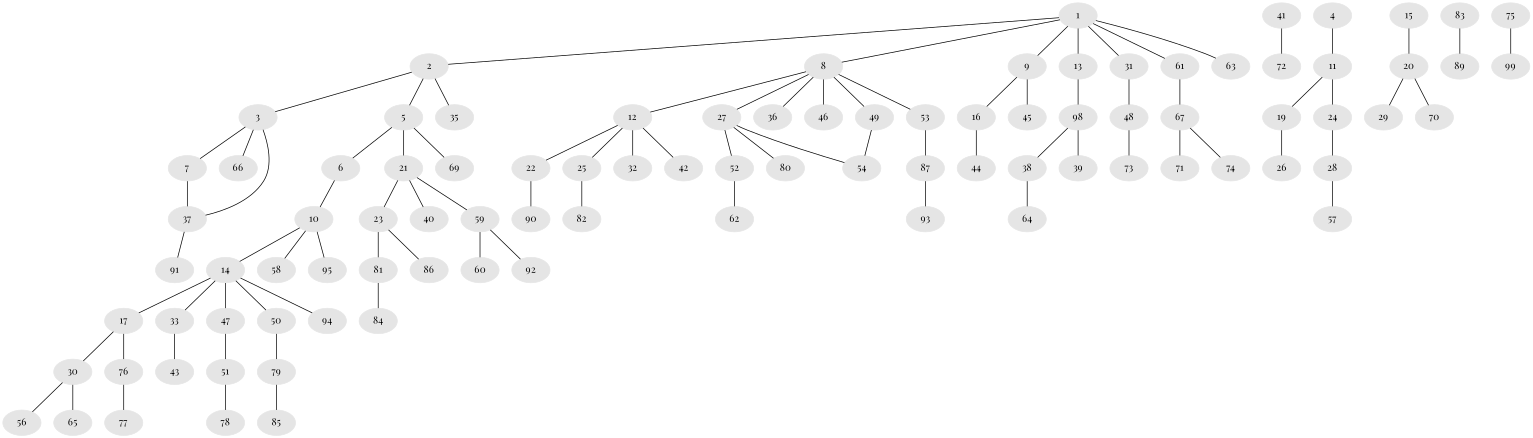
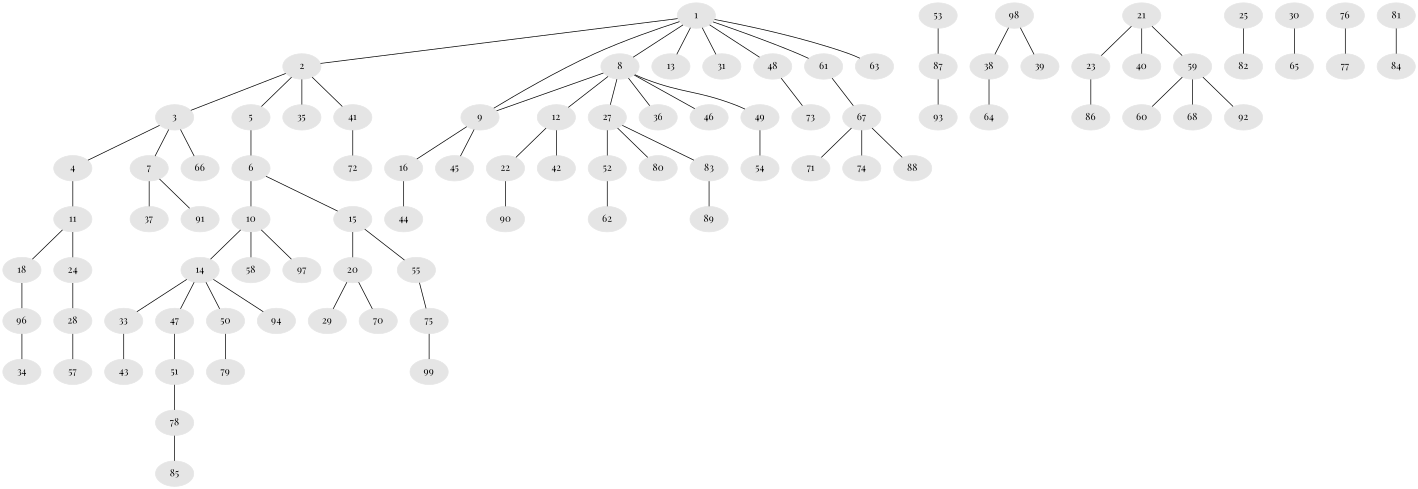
none -> (327, 92)
(874, 92) -> (550, 92)
(1078, 92) -> none
(1129, 92) -> (735, 41)
none -> (1193, 117)
(1282, 117) -> (22, 270)
(404, 143) -> none
(607, 143) -> none
(790, 146) -> (658, 143)
(455, 168) -> none
(633, 168) -> none
none -> (913, 168)
(1282, 168) -> (22, 321)
(259, 187) -> (124, 143)
none -> (302, 194)
(181, 245) -> (175, 194)
(378, 245) -> none
(327, 270) -> (302, 270)
none -> (416, 270)
(124, 321) -> none
none -> (22, 372)
(276, 397) -> (175, 448)
(22, 423) -> none
